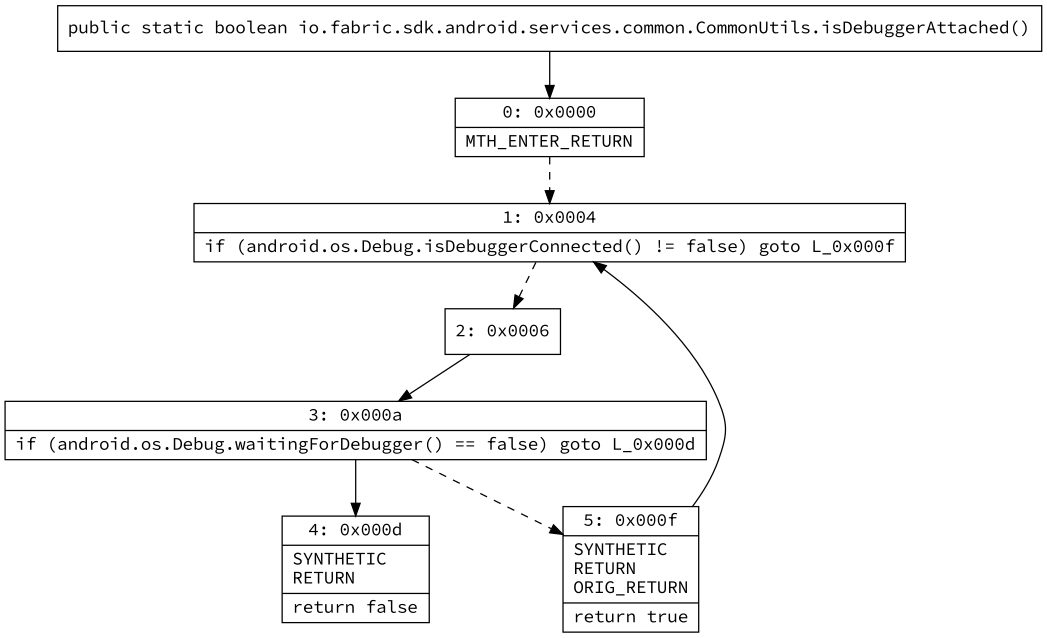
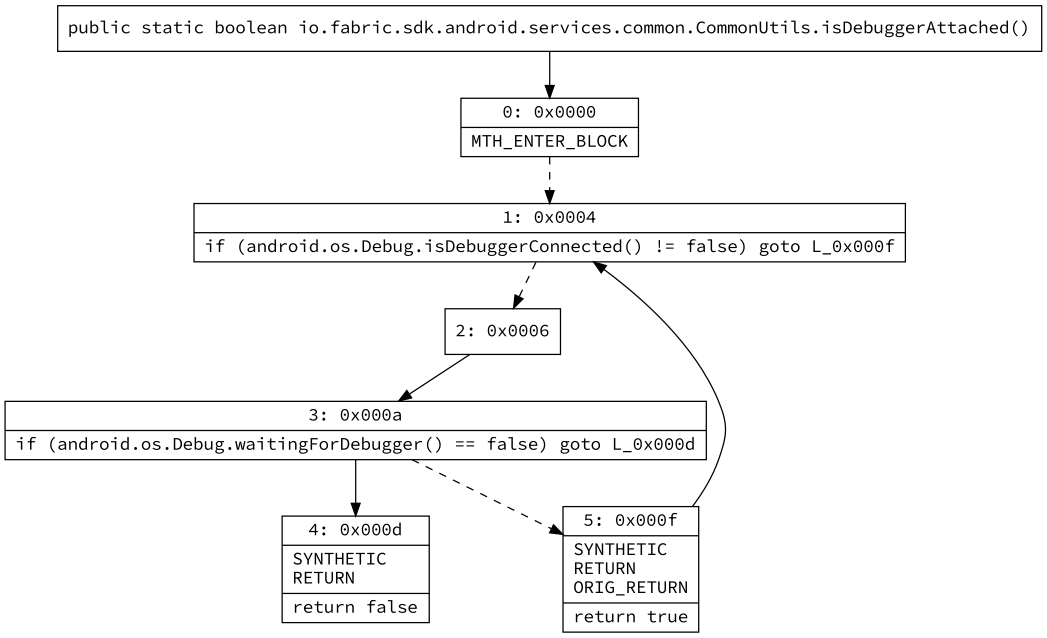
(550, 141) -> (550, 141)
